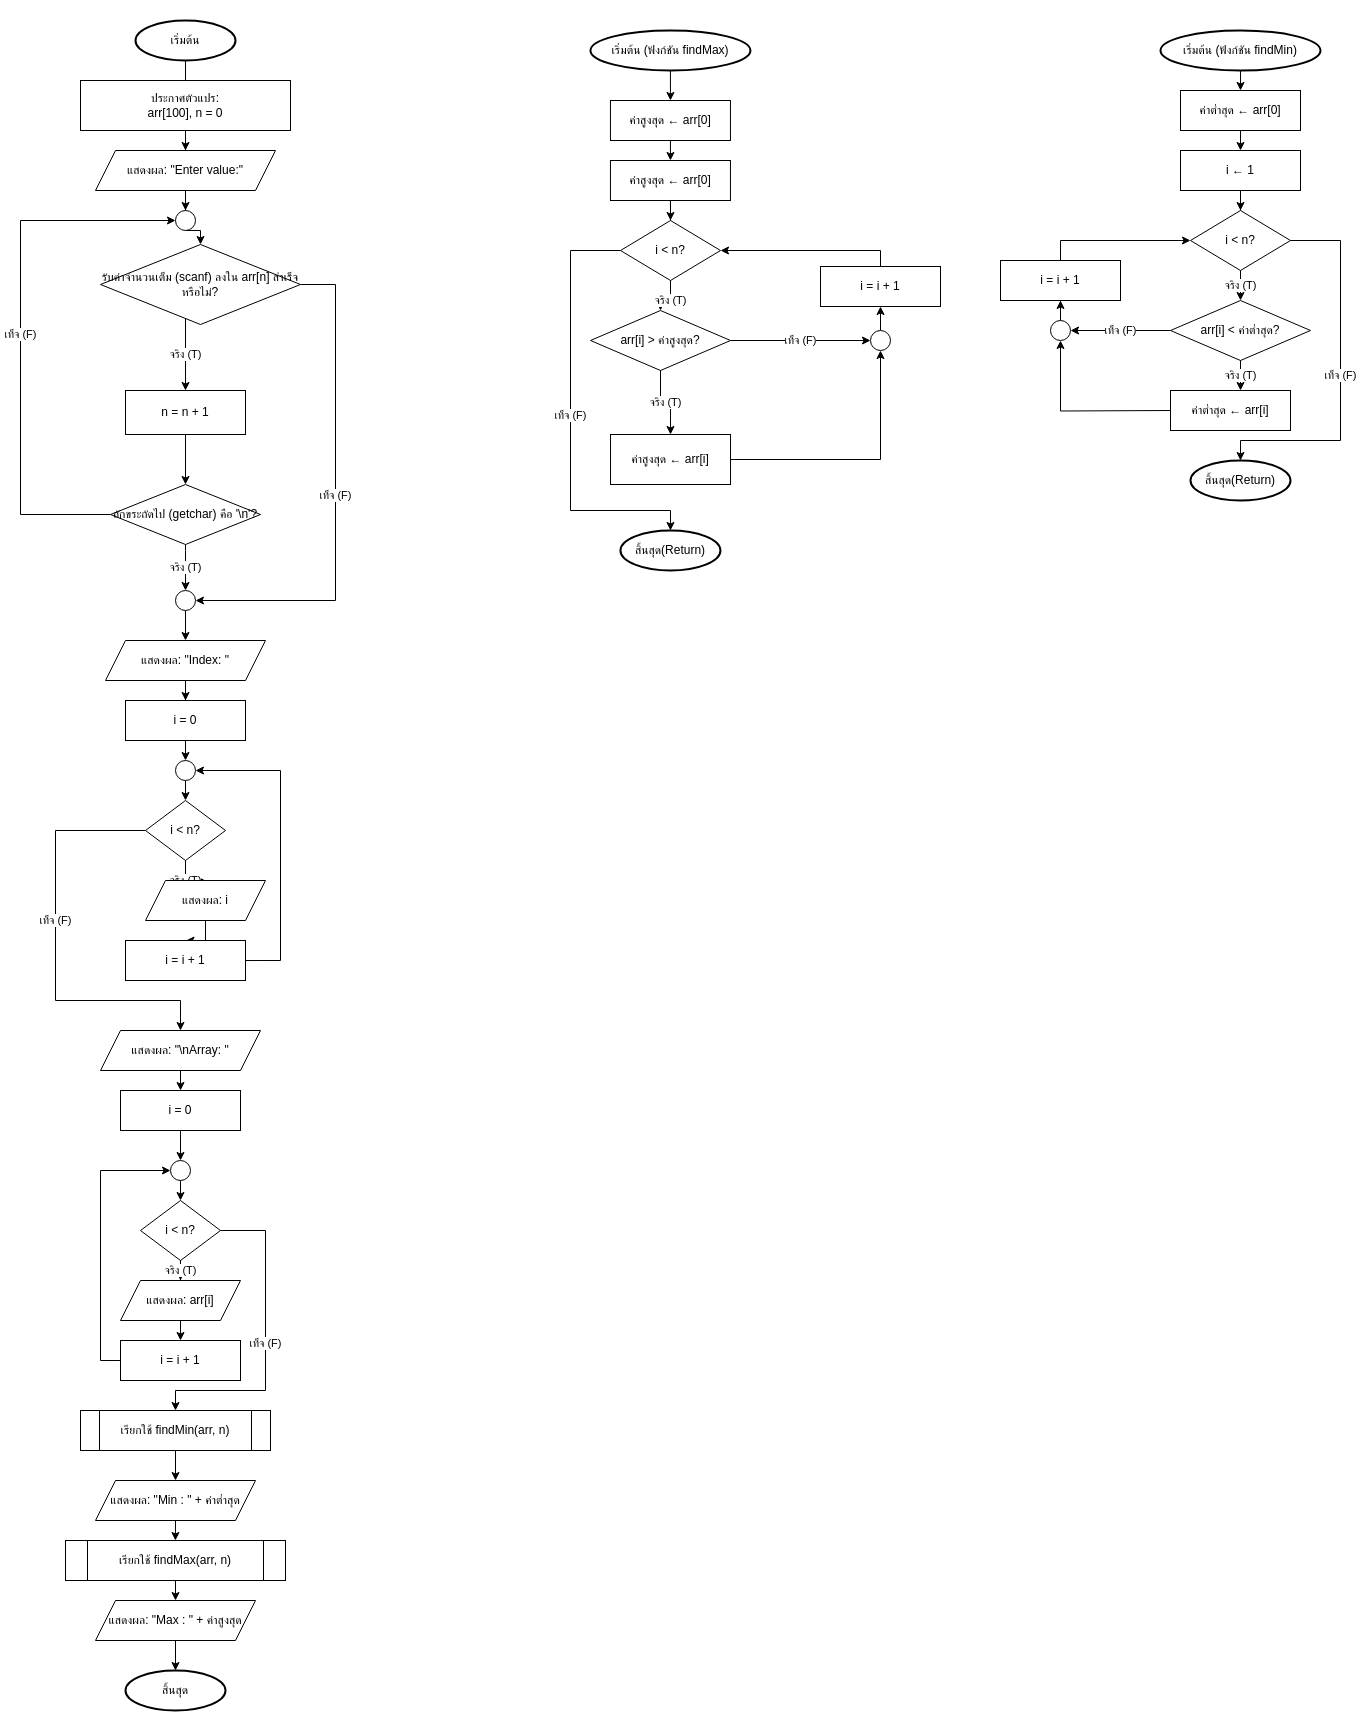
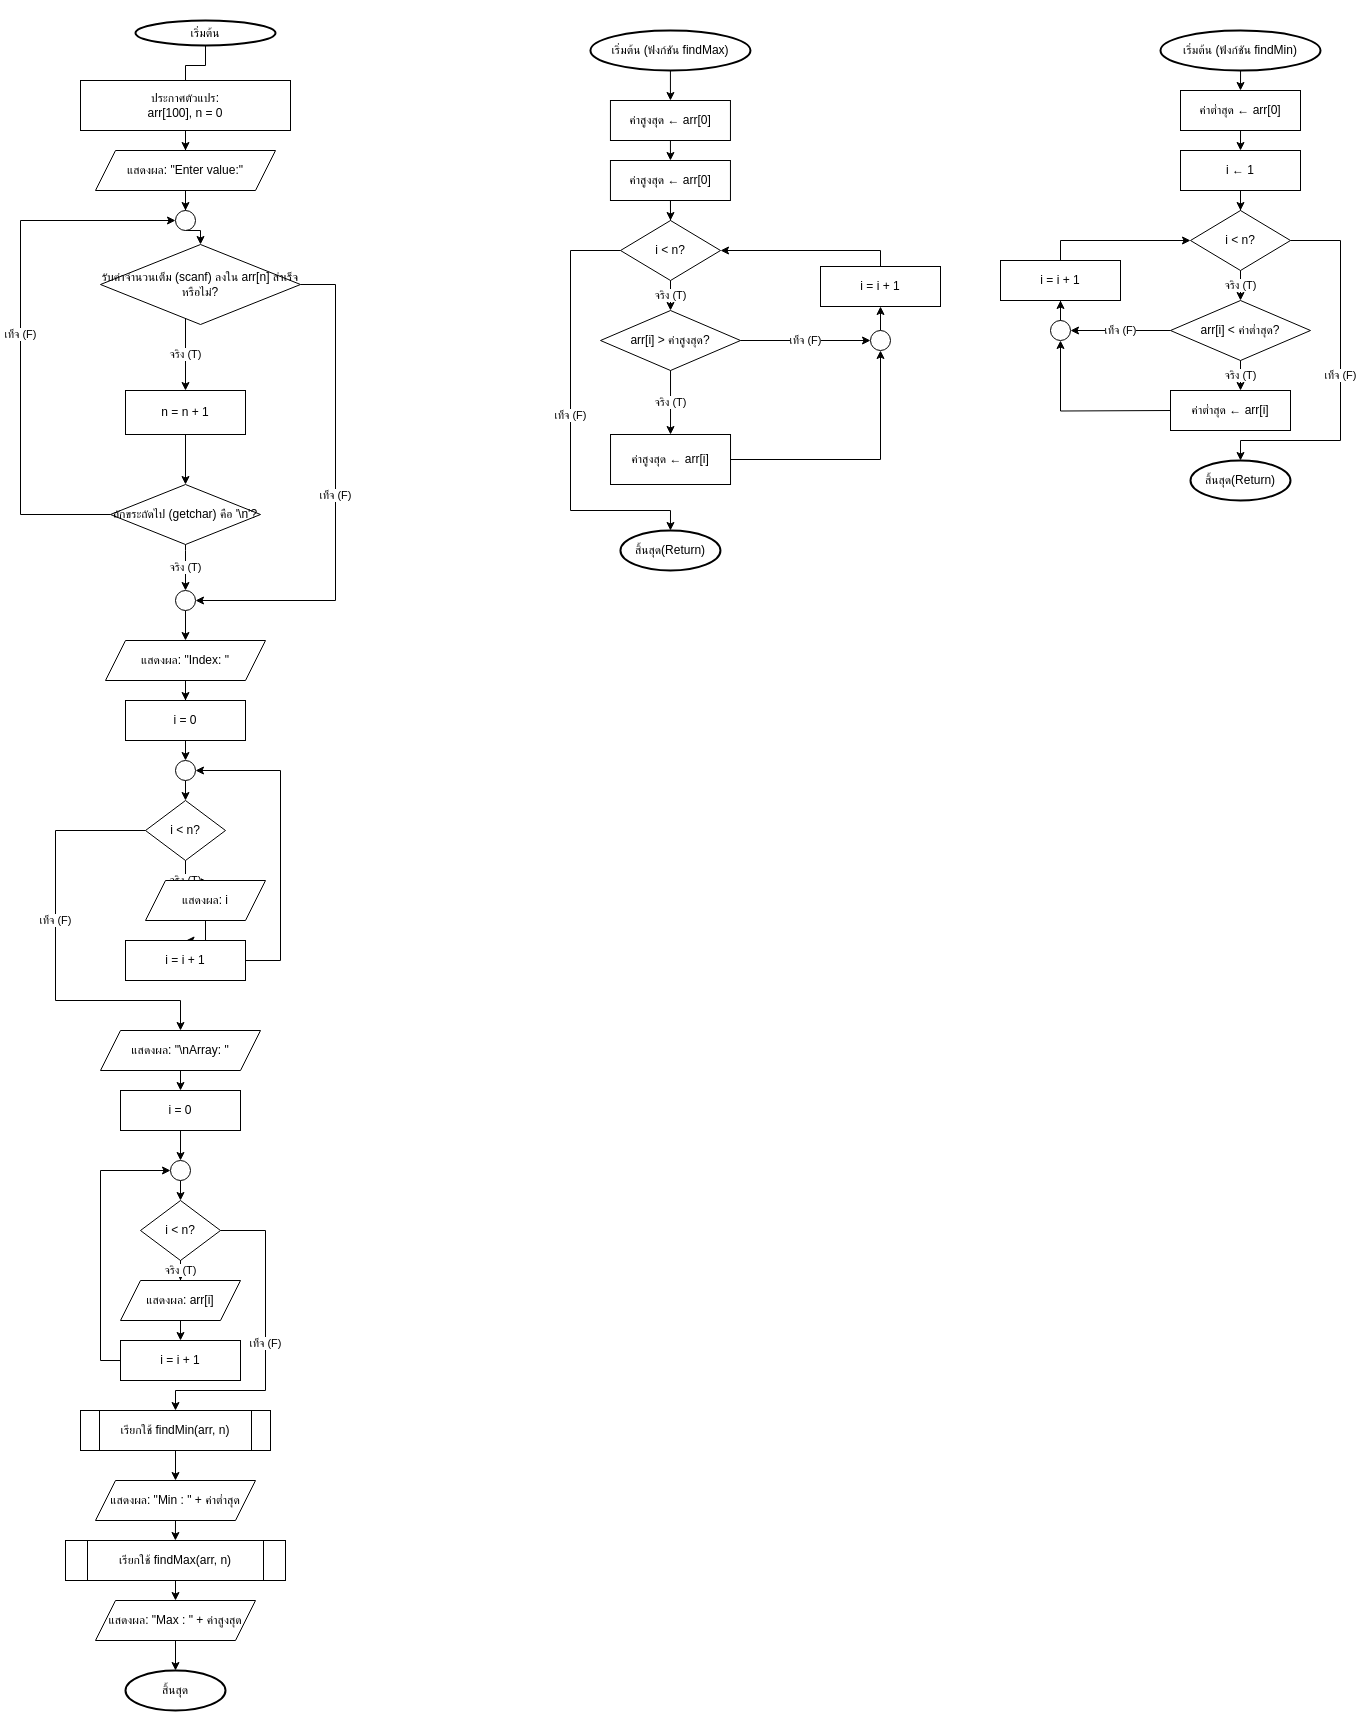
(186, 41) -> (206, 33)
(661, 341) -> (671, 341)
